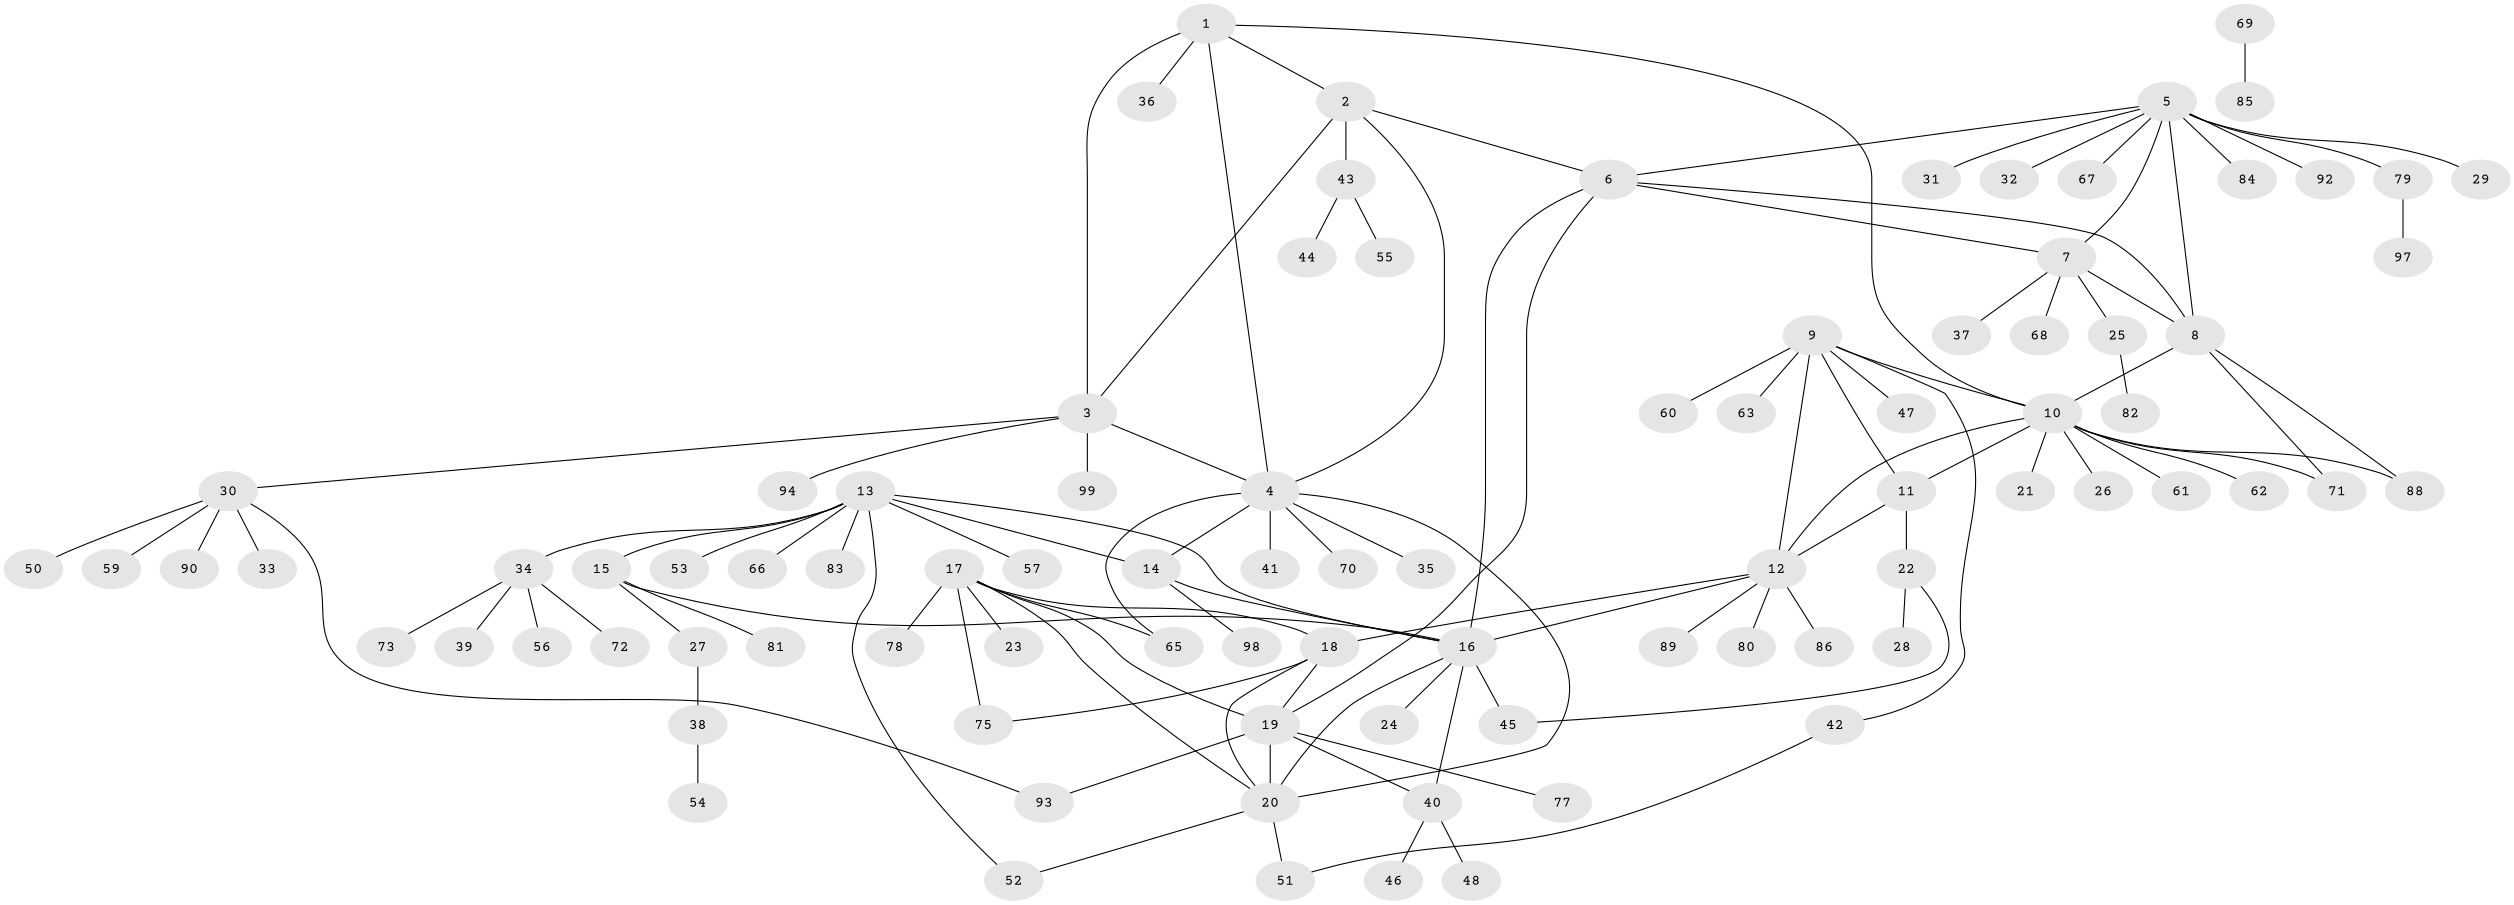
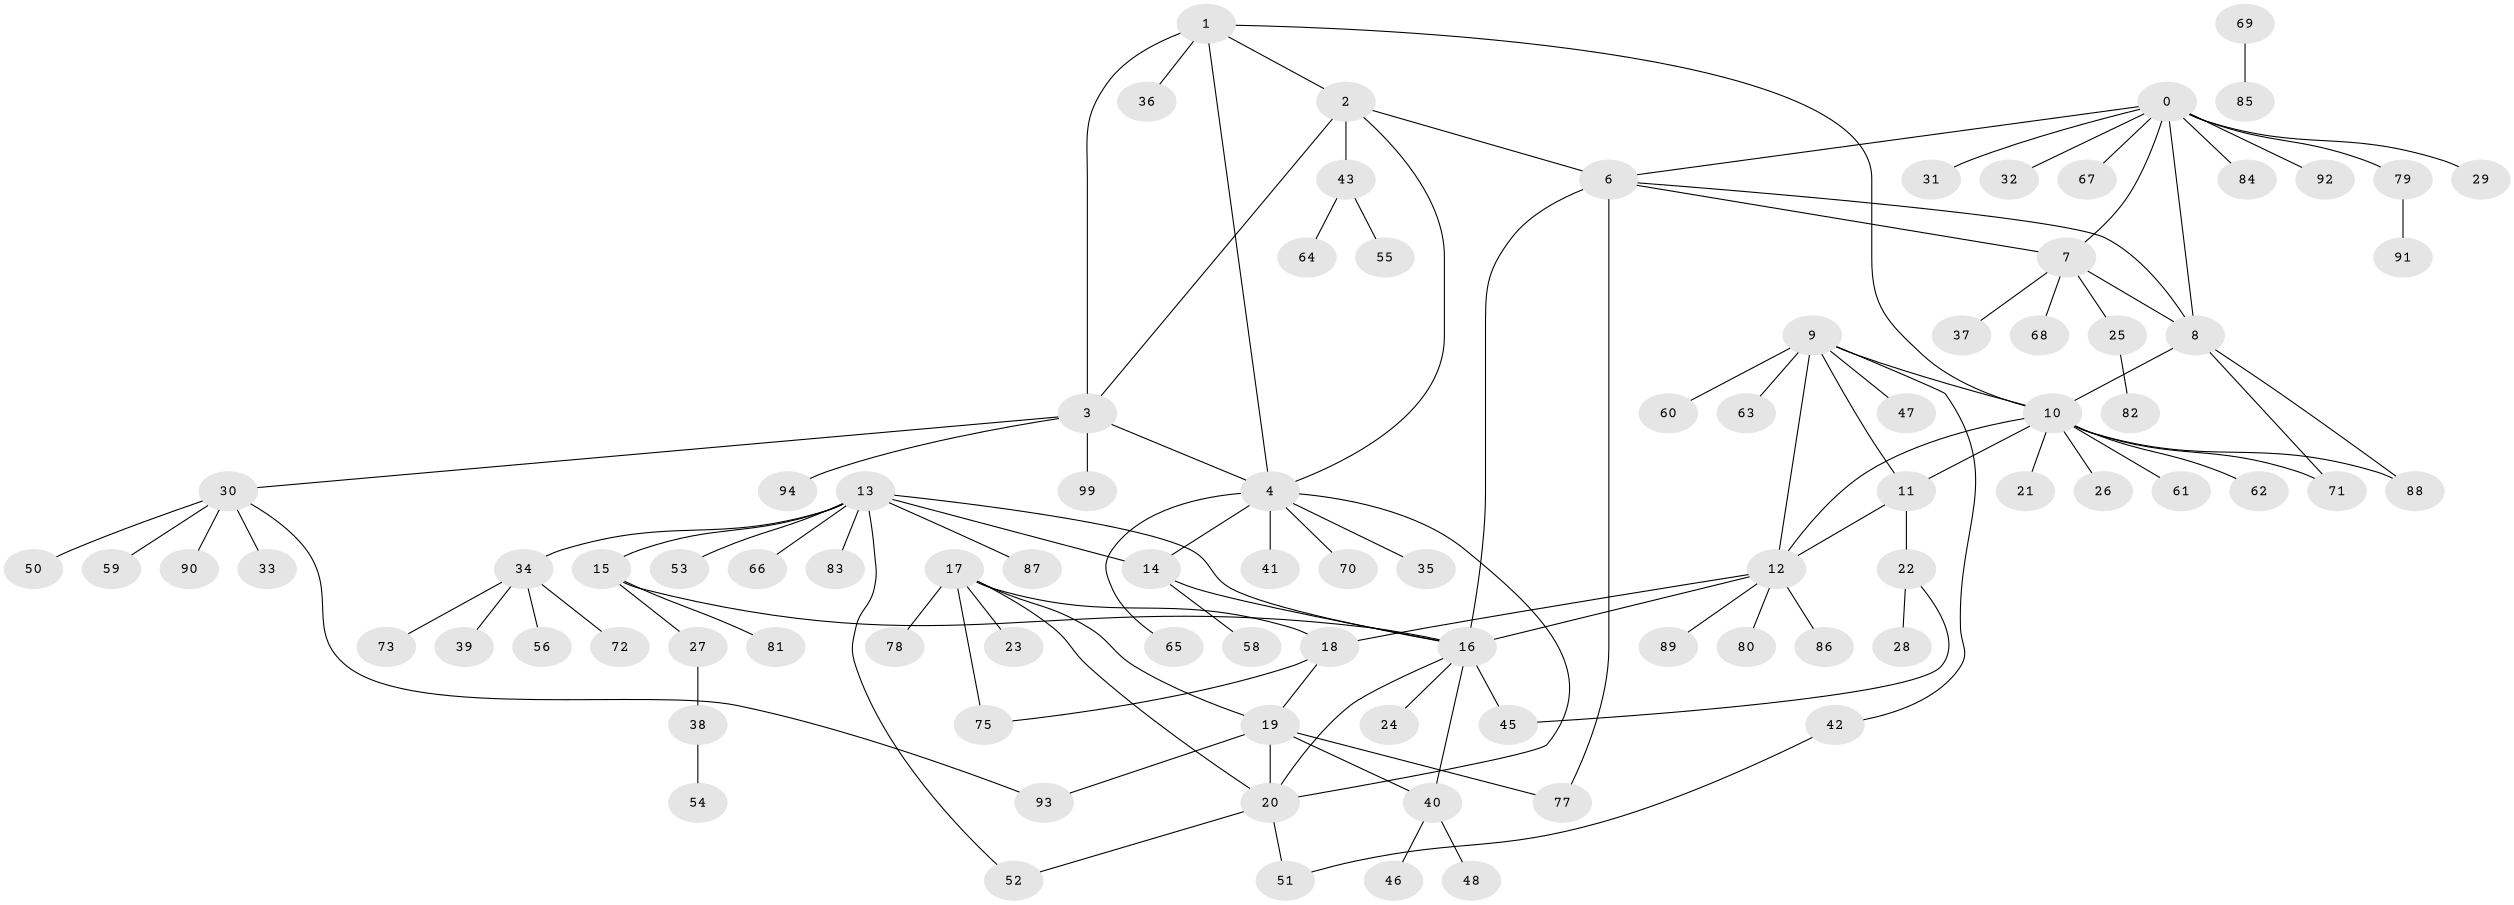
(2167, 102) -> (2167, 102)
(1307, 258) -> (1307, 258)
(2403, 258) -> (2403, 258)
(1526, 501) -> (1609, 495)
(1032, 569) -> (1032, 569)
(1077, 612) -> none
(1252, 647) -> (1252, 647)
(1234, 702) -> none
